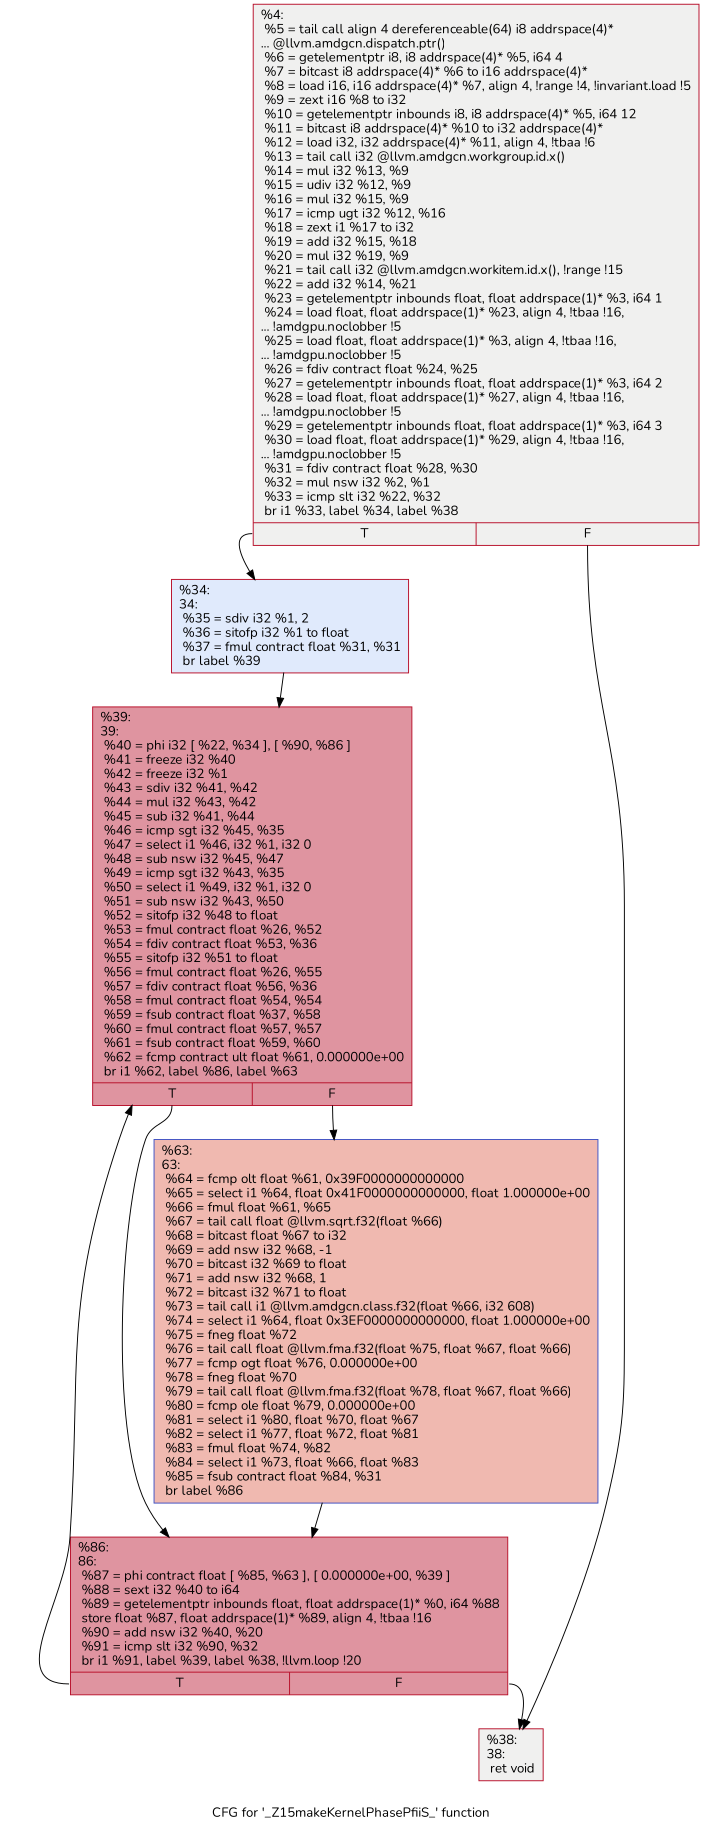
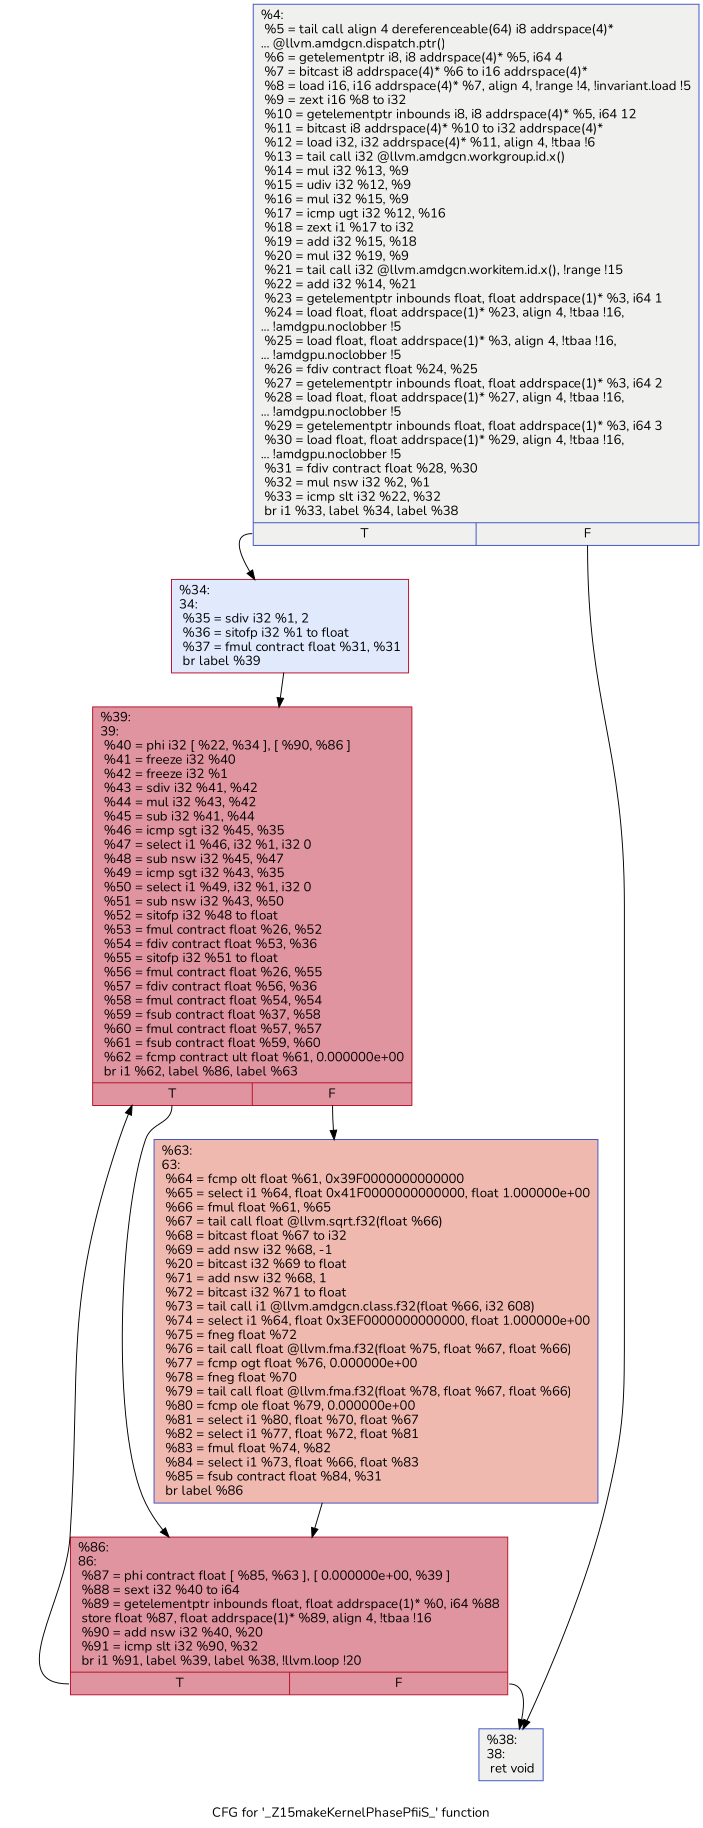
(476, 275) -> (476, 275)
(254, 1264) -> (254, 1264)
(511, 1755) -> (511, 1755)
